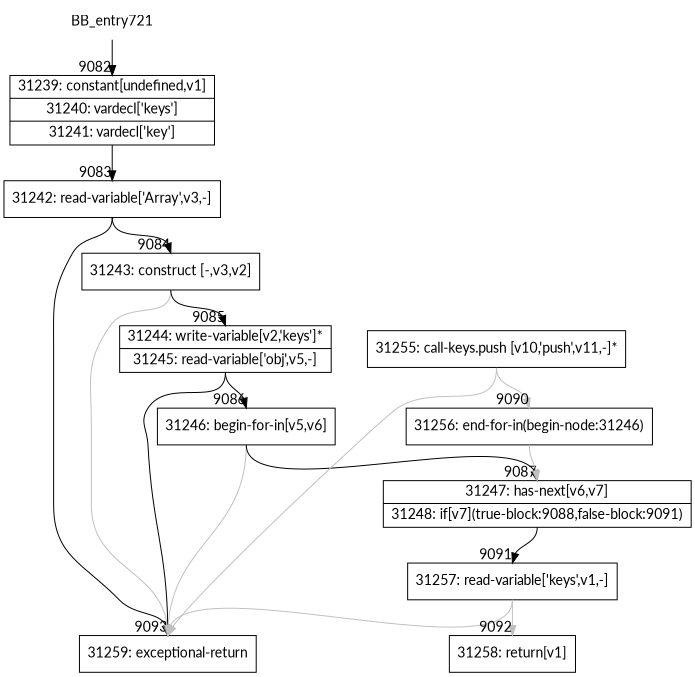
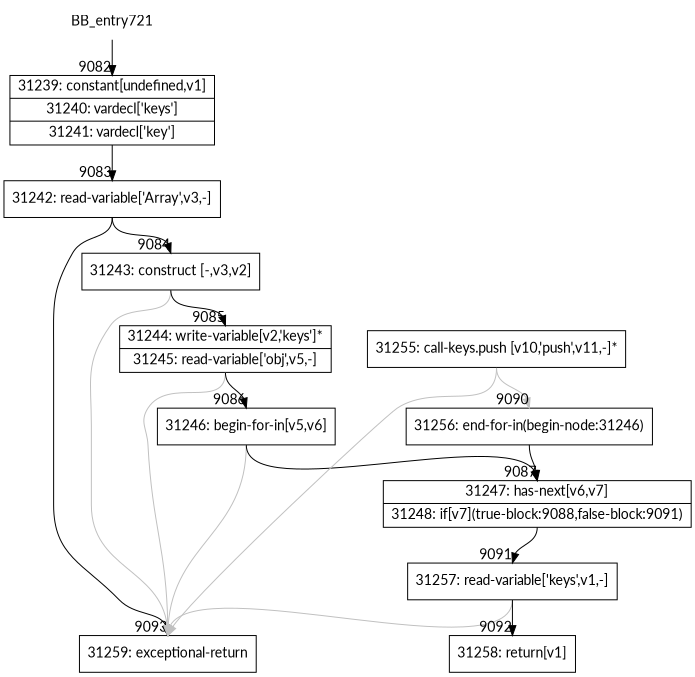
(531, 458) -> (531, 458)
(150, 470) -> (150, 470)
(512, 613) -> (512, 613)
